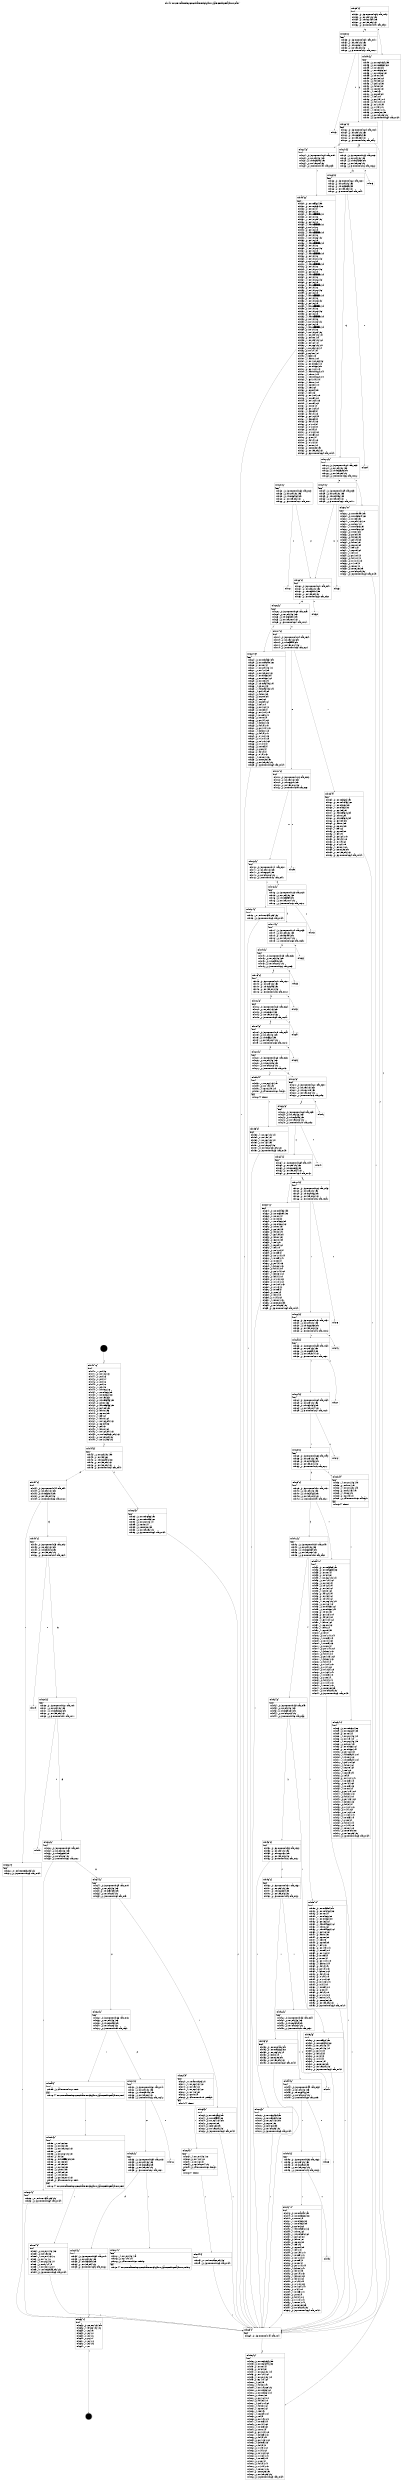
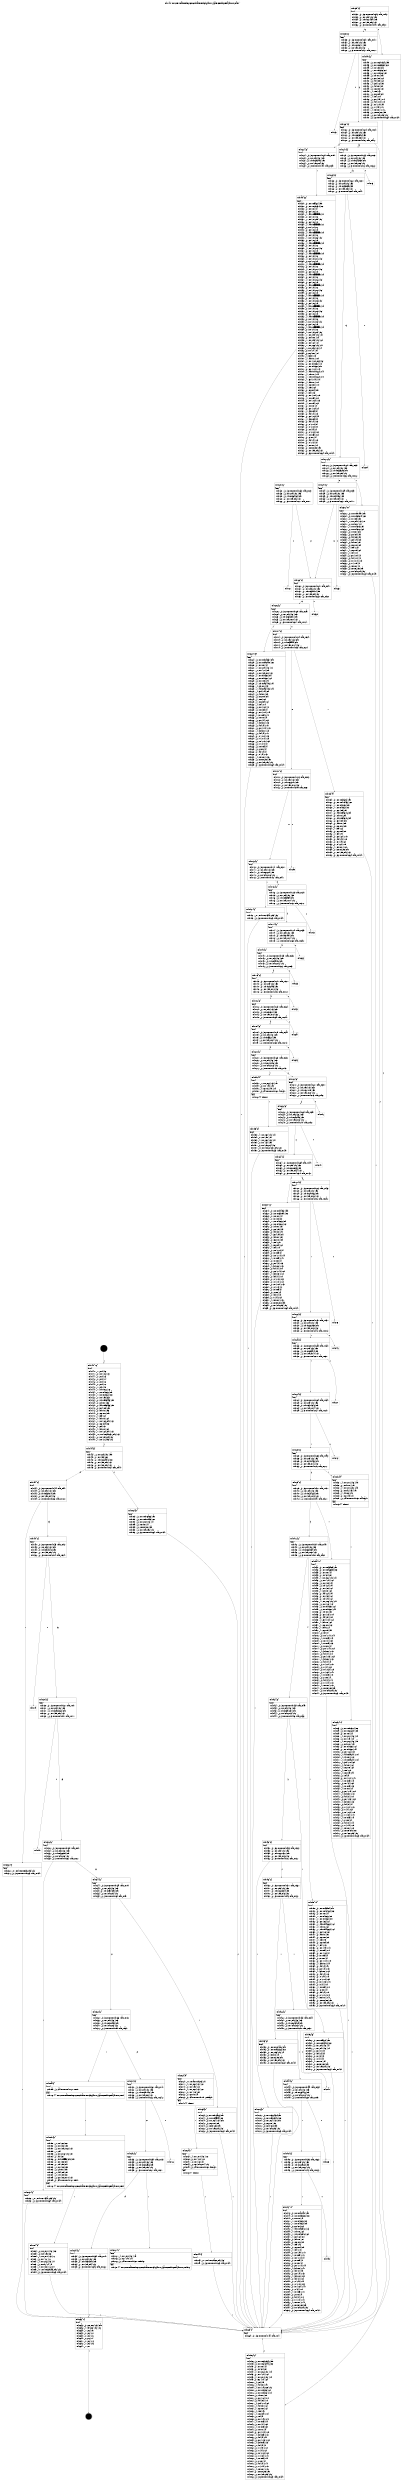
(262, 2346) -> (263, 2346)
